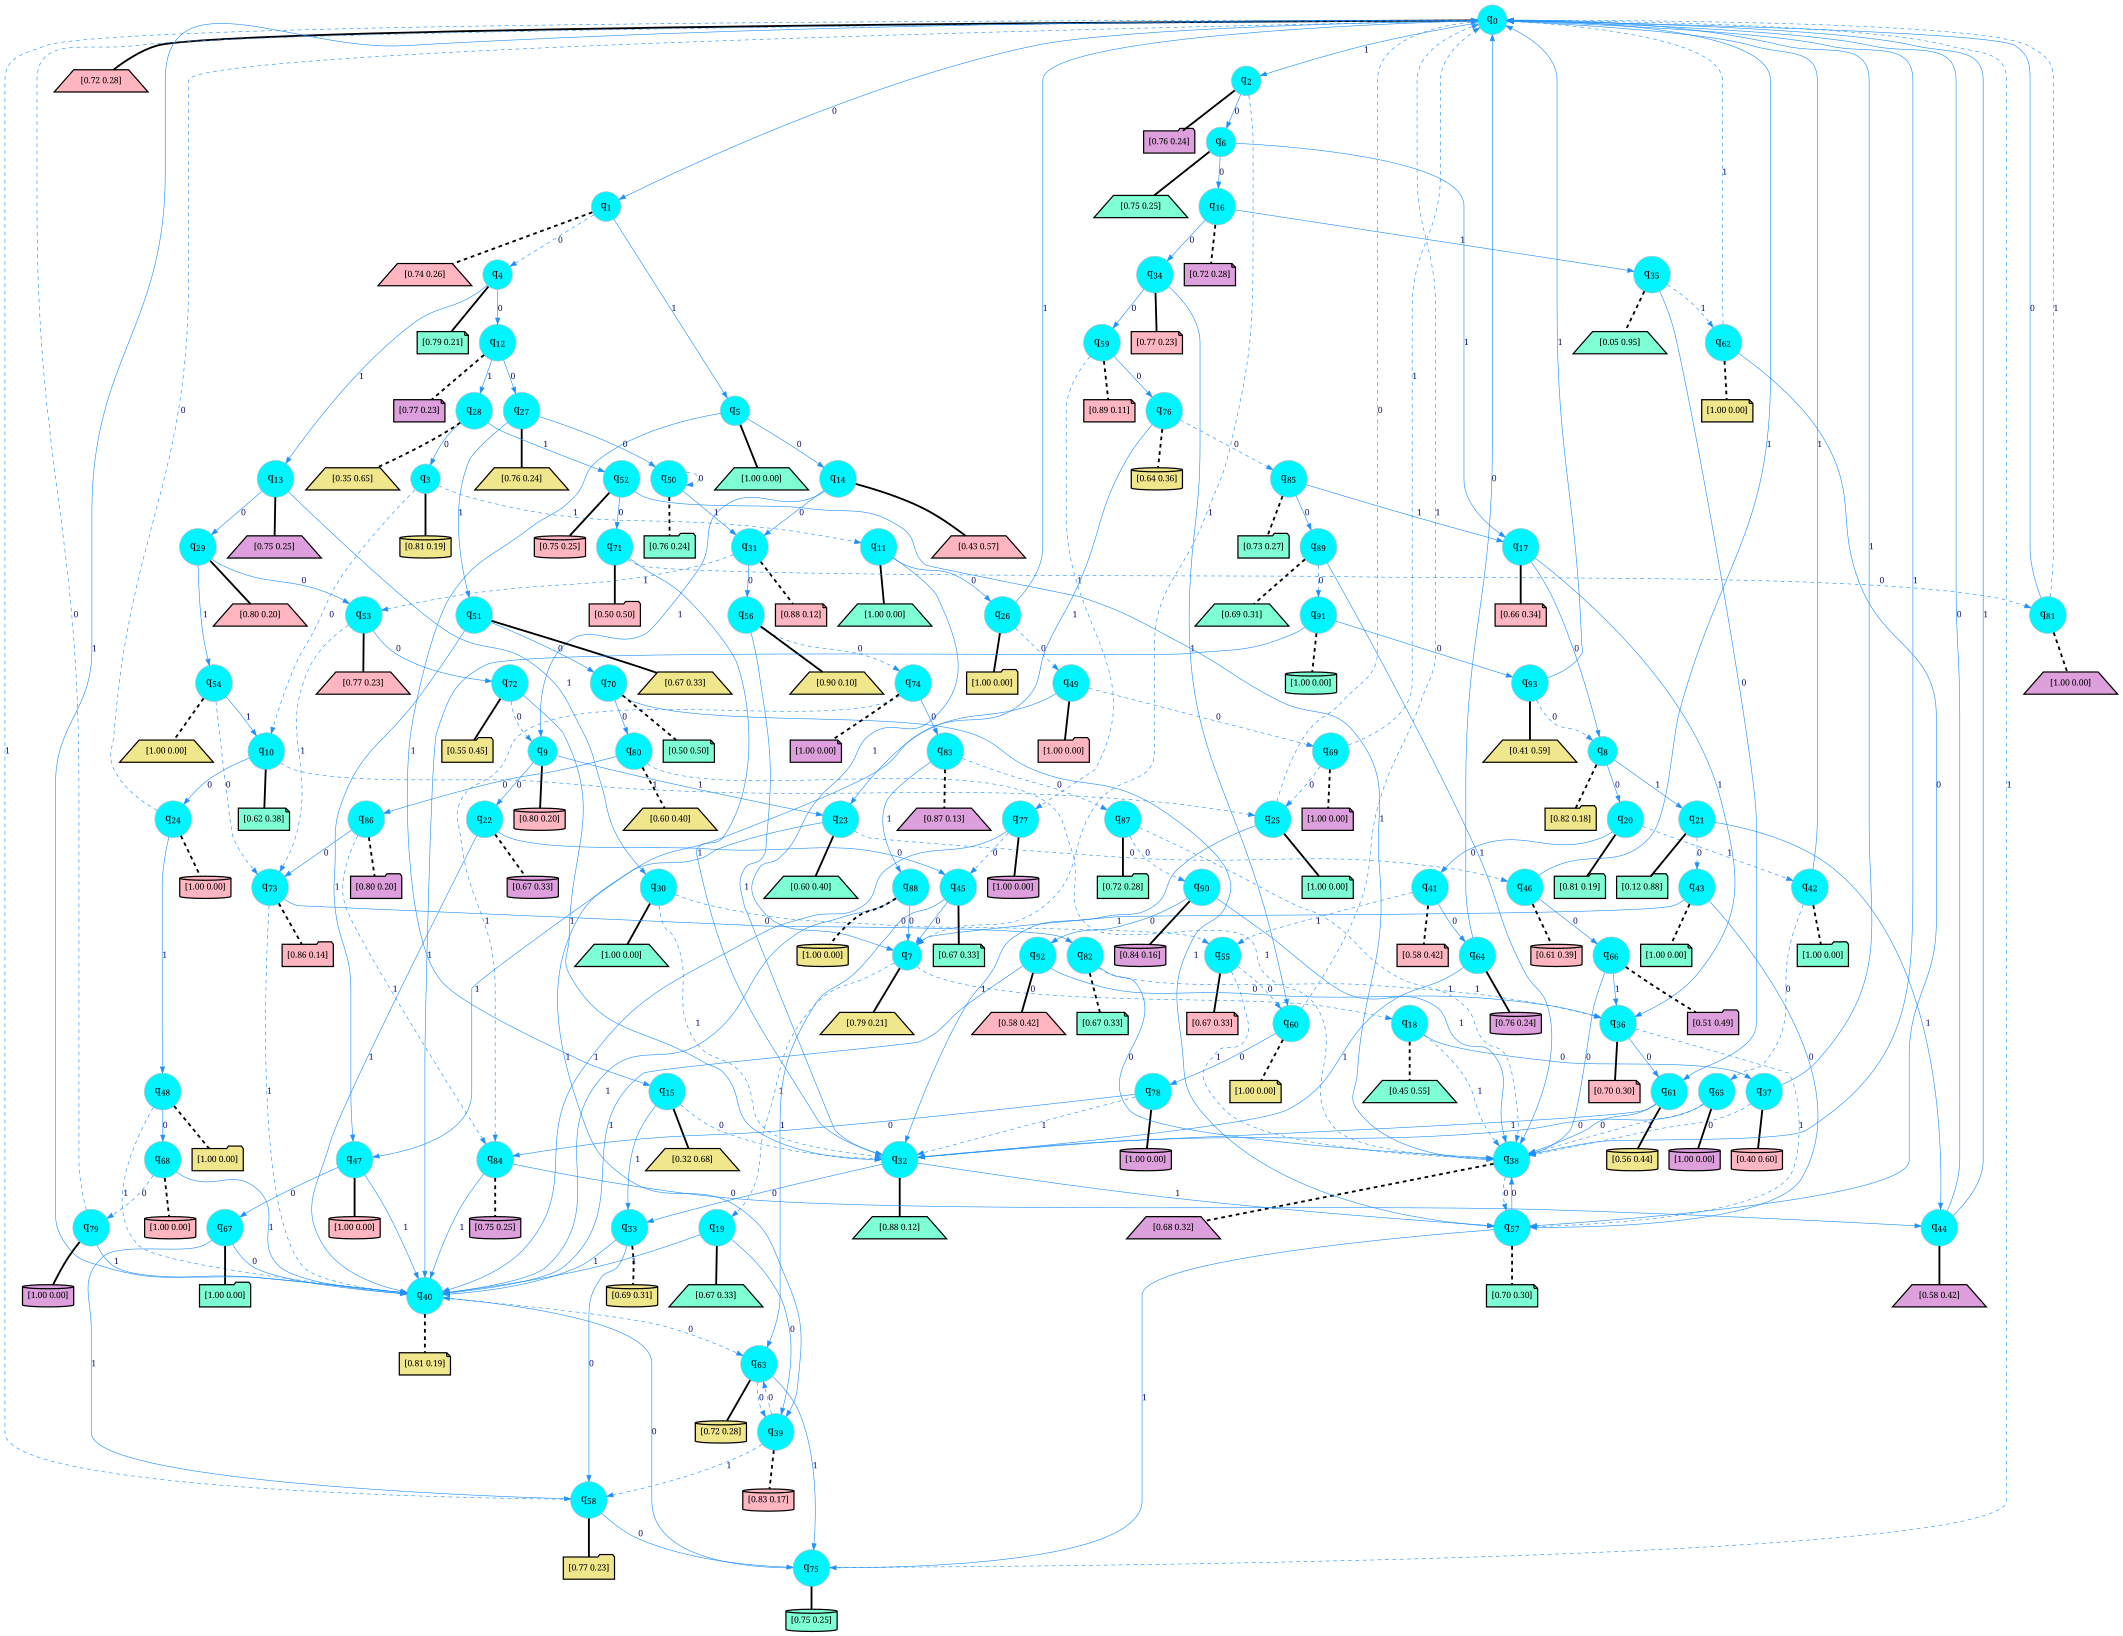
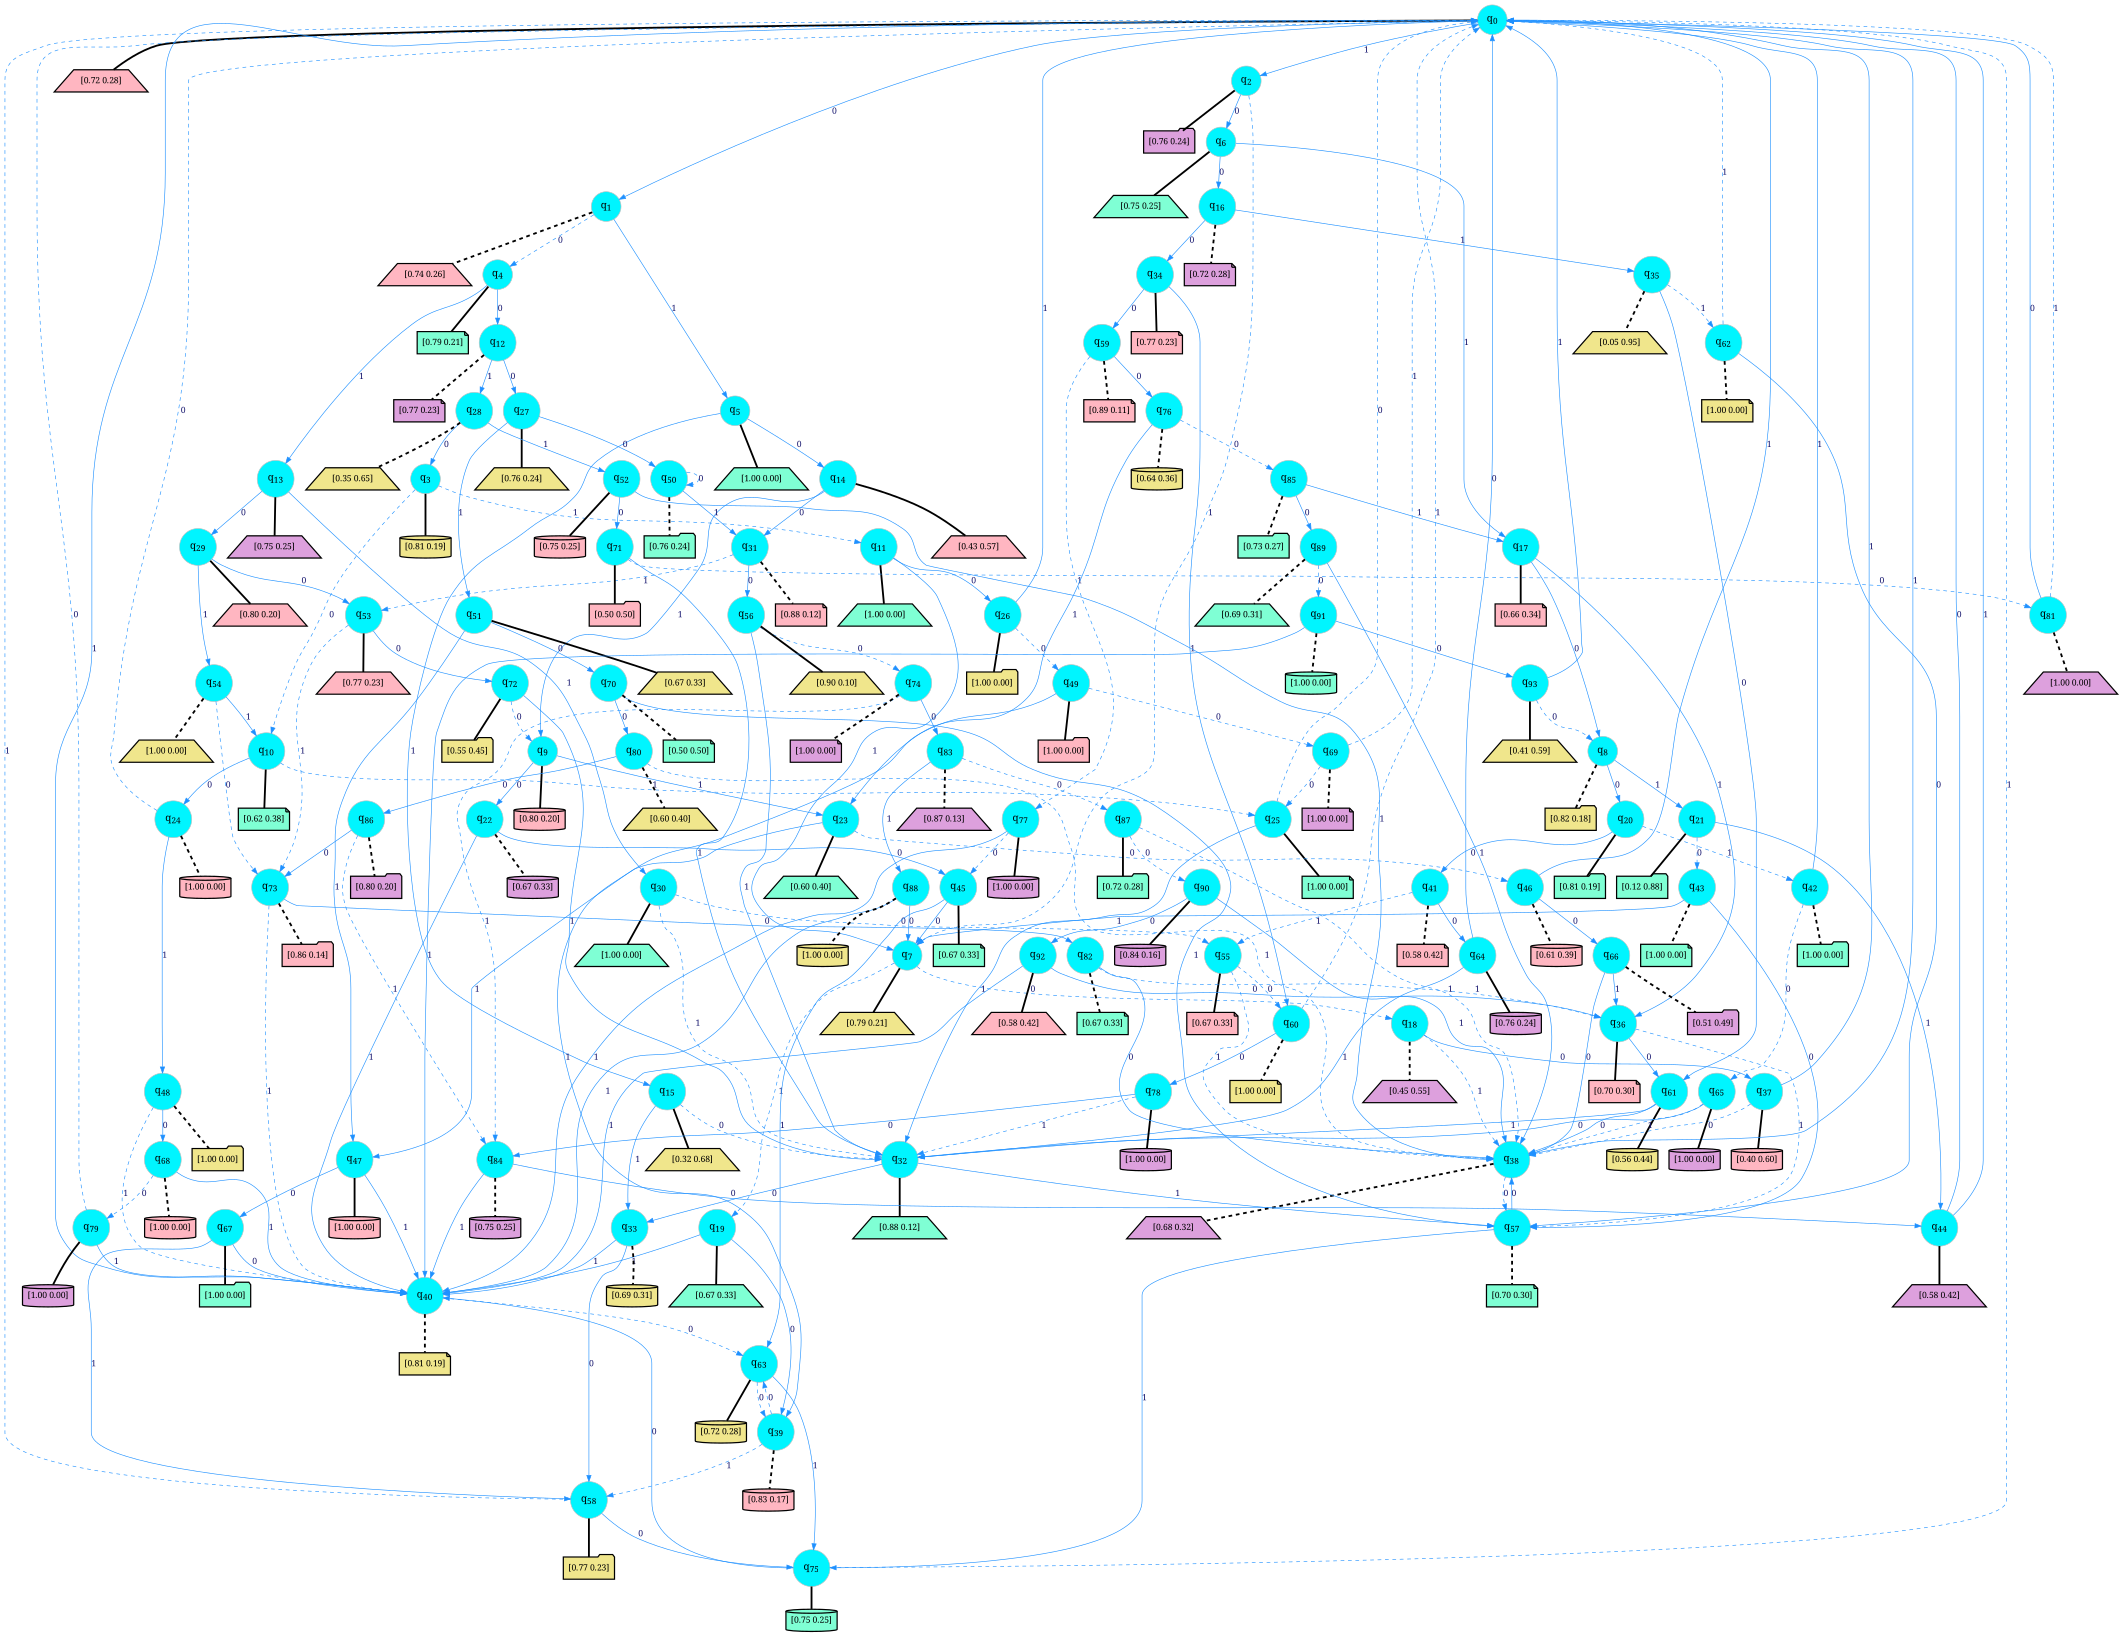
(1620, 343) -> (1620, 343)
(1410, 1092) -> (1410, 1092)
